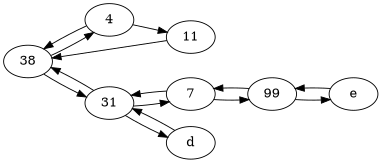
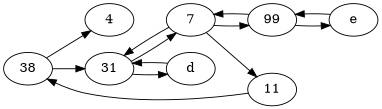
(146, 28) -> (228, 52)
(69, 35) -> none
(77, 81) -> none
